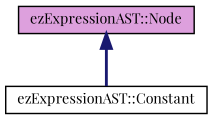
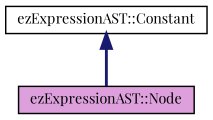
(106, 67) -> (106, 67)
